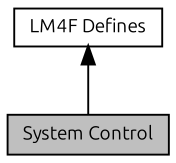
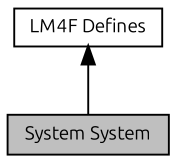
(88, 135) -> (88, 135)
